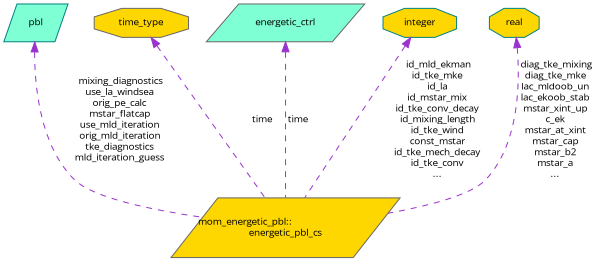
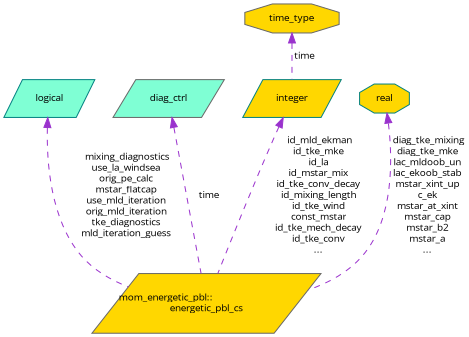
(36, 23) -> (49, 99)
(286, 23) -> (169, 99)
(420, 23) -> (292, 99)
(211, 122) -> (292, 61)
